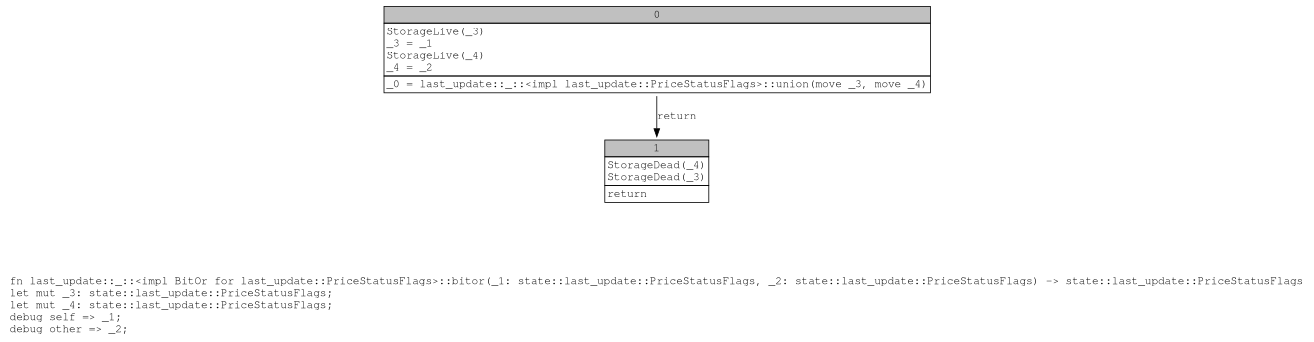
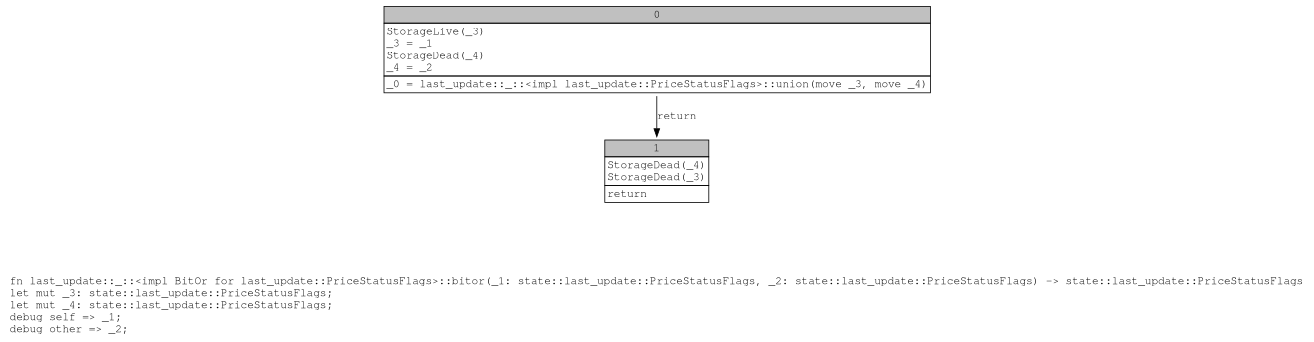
(436, 55) -> (436, 55)
